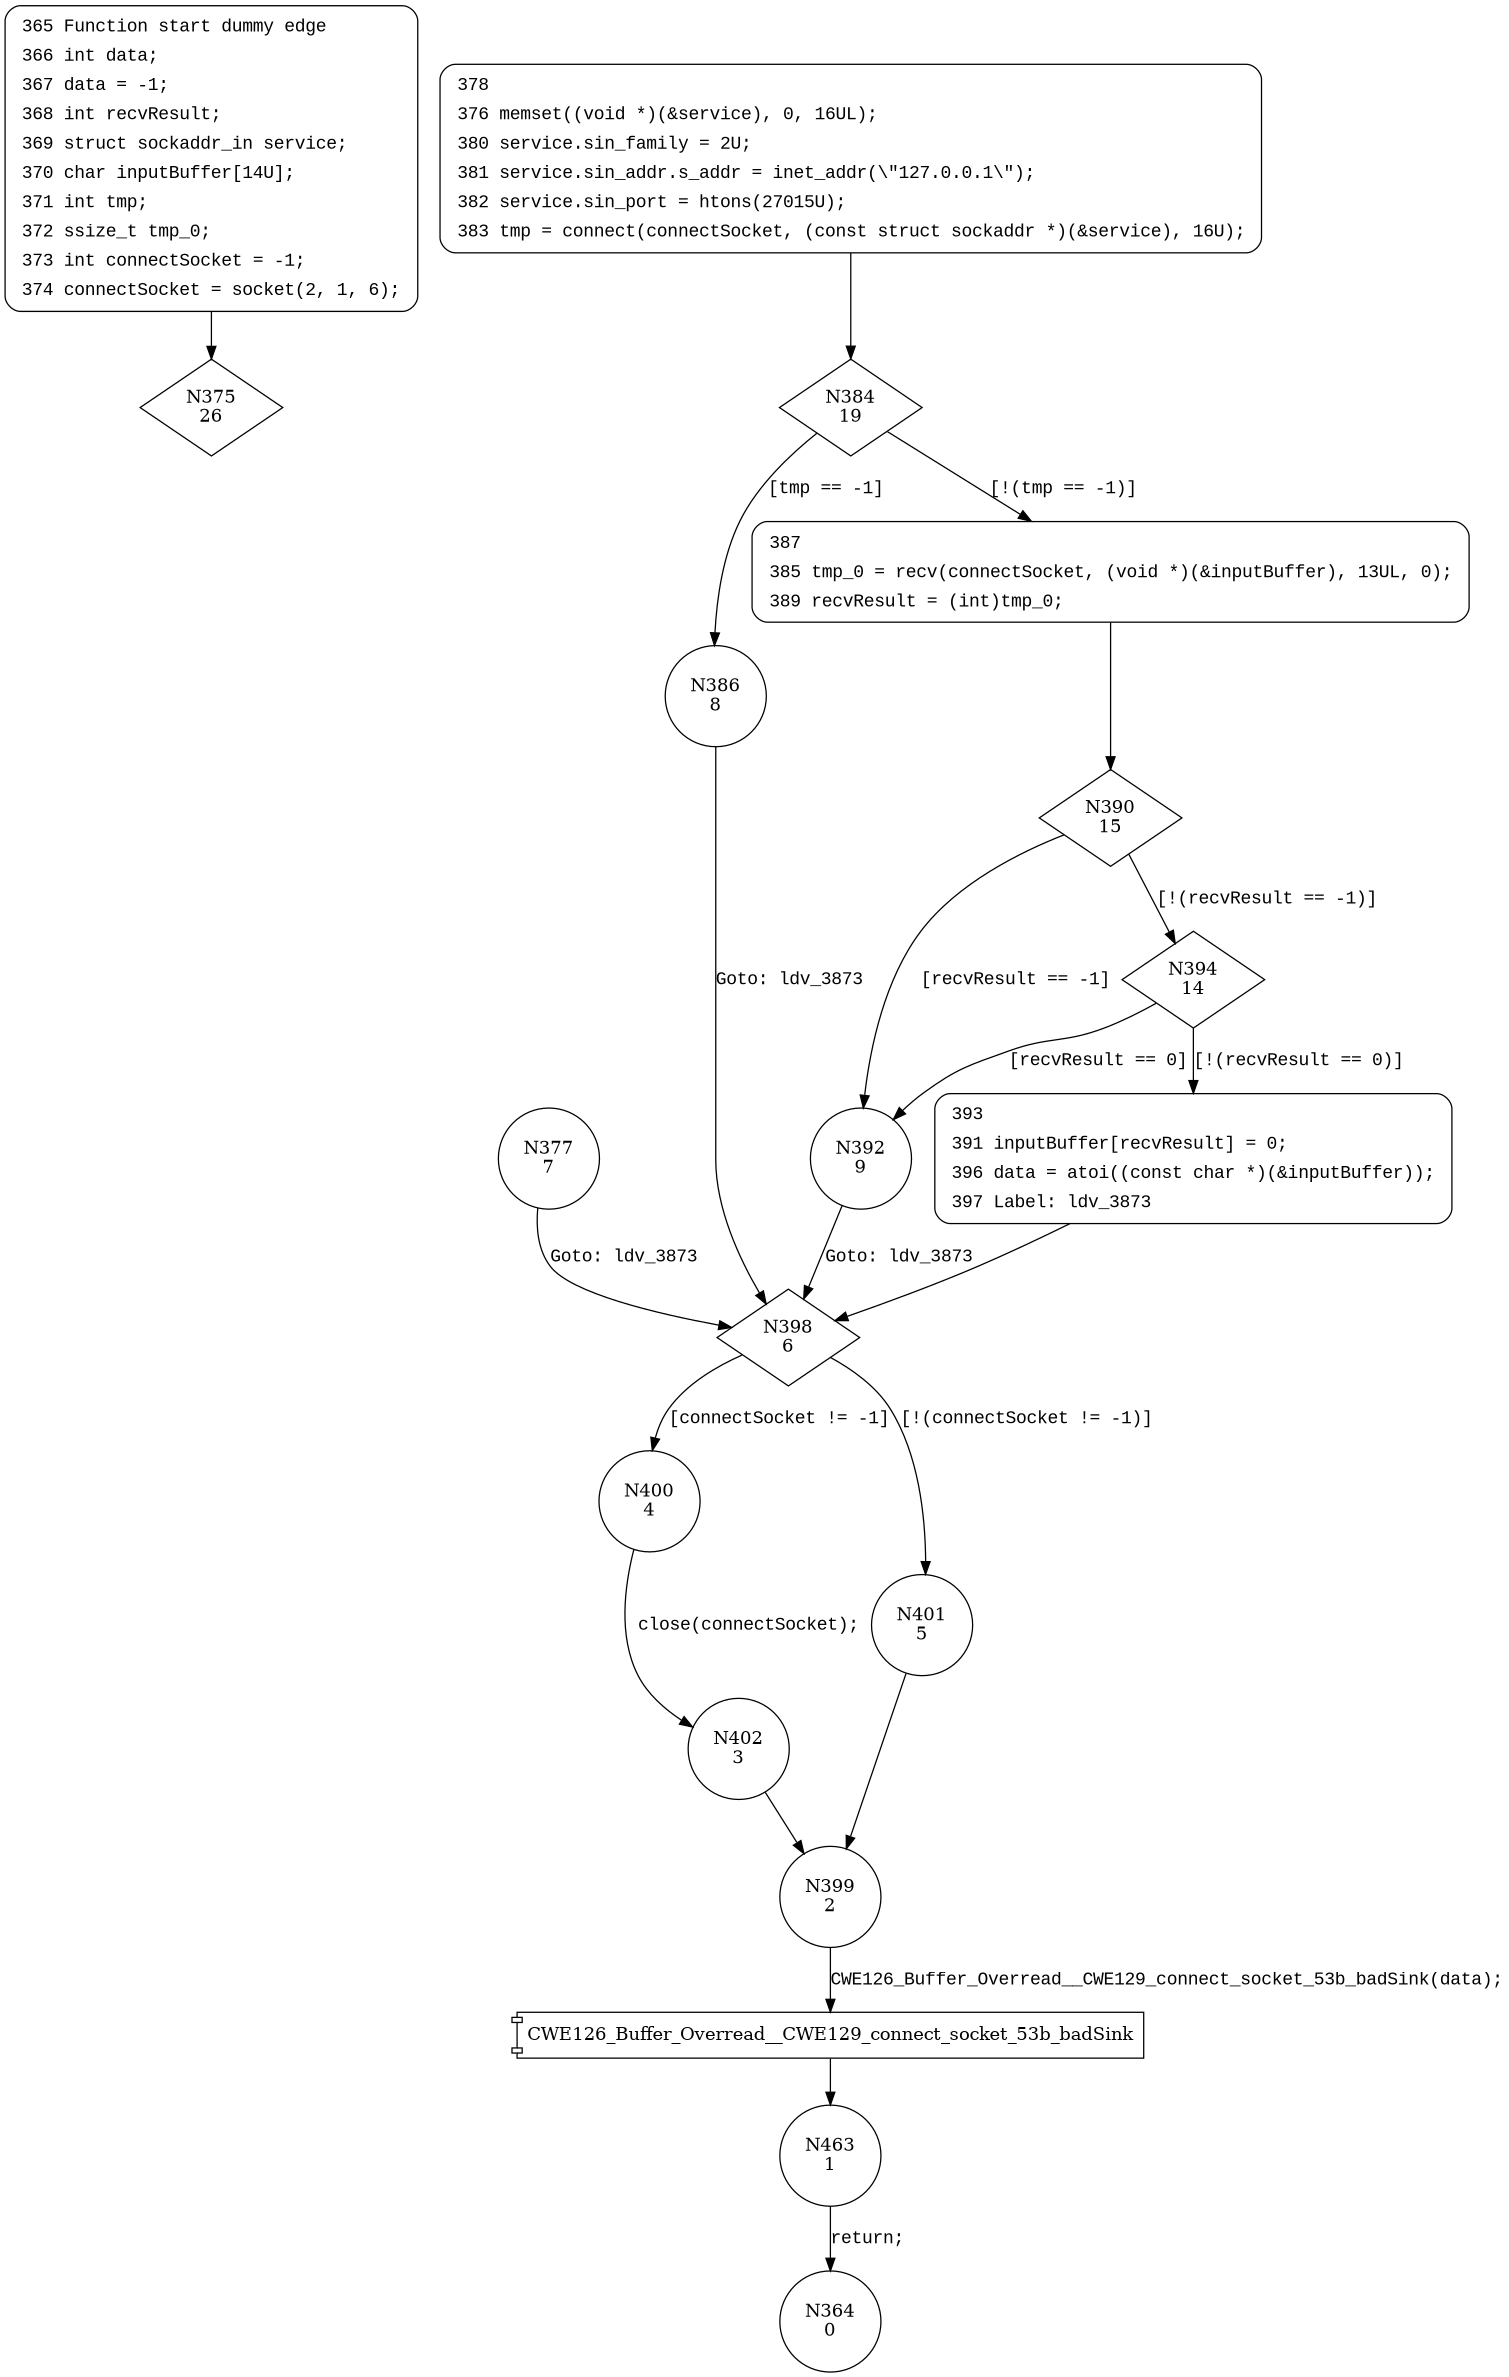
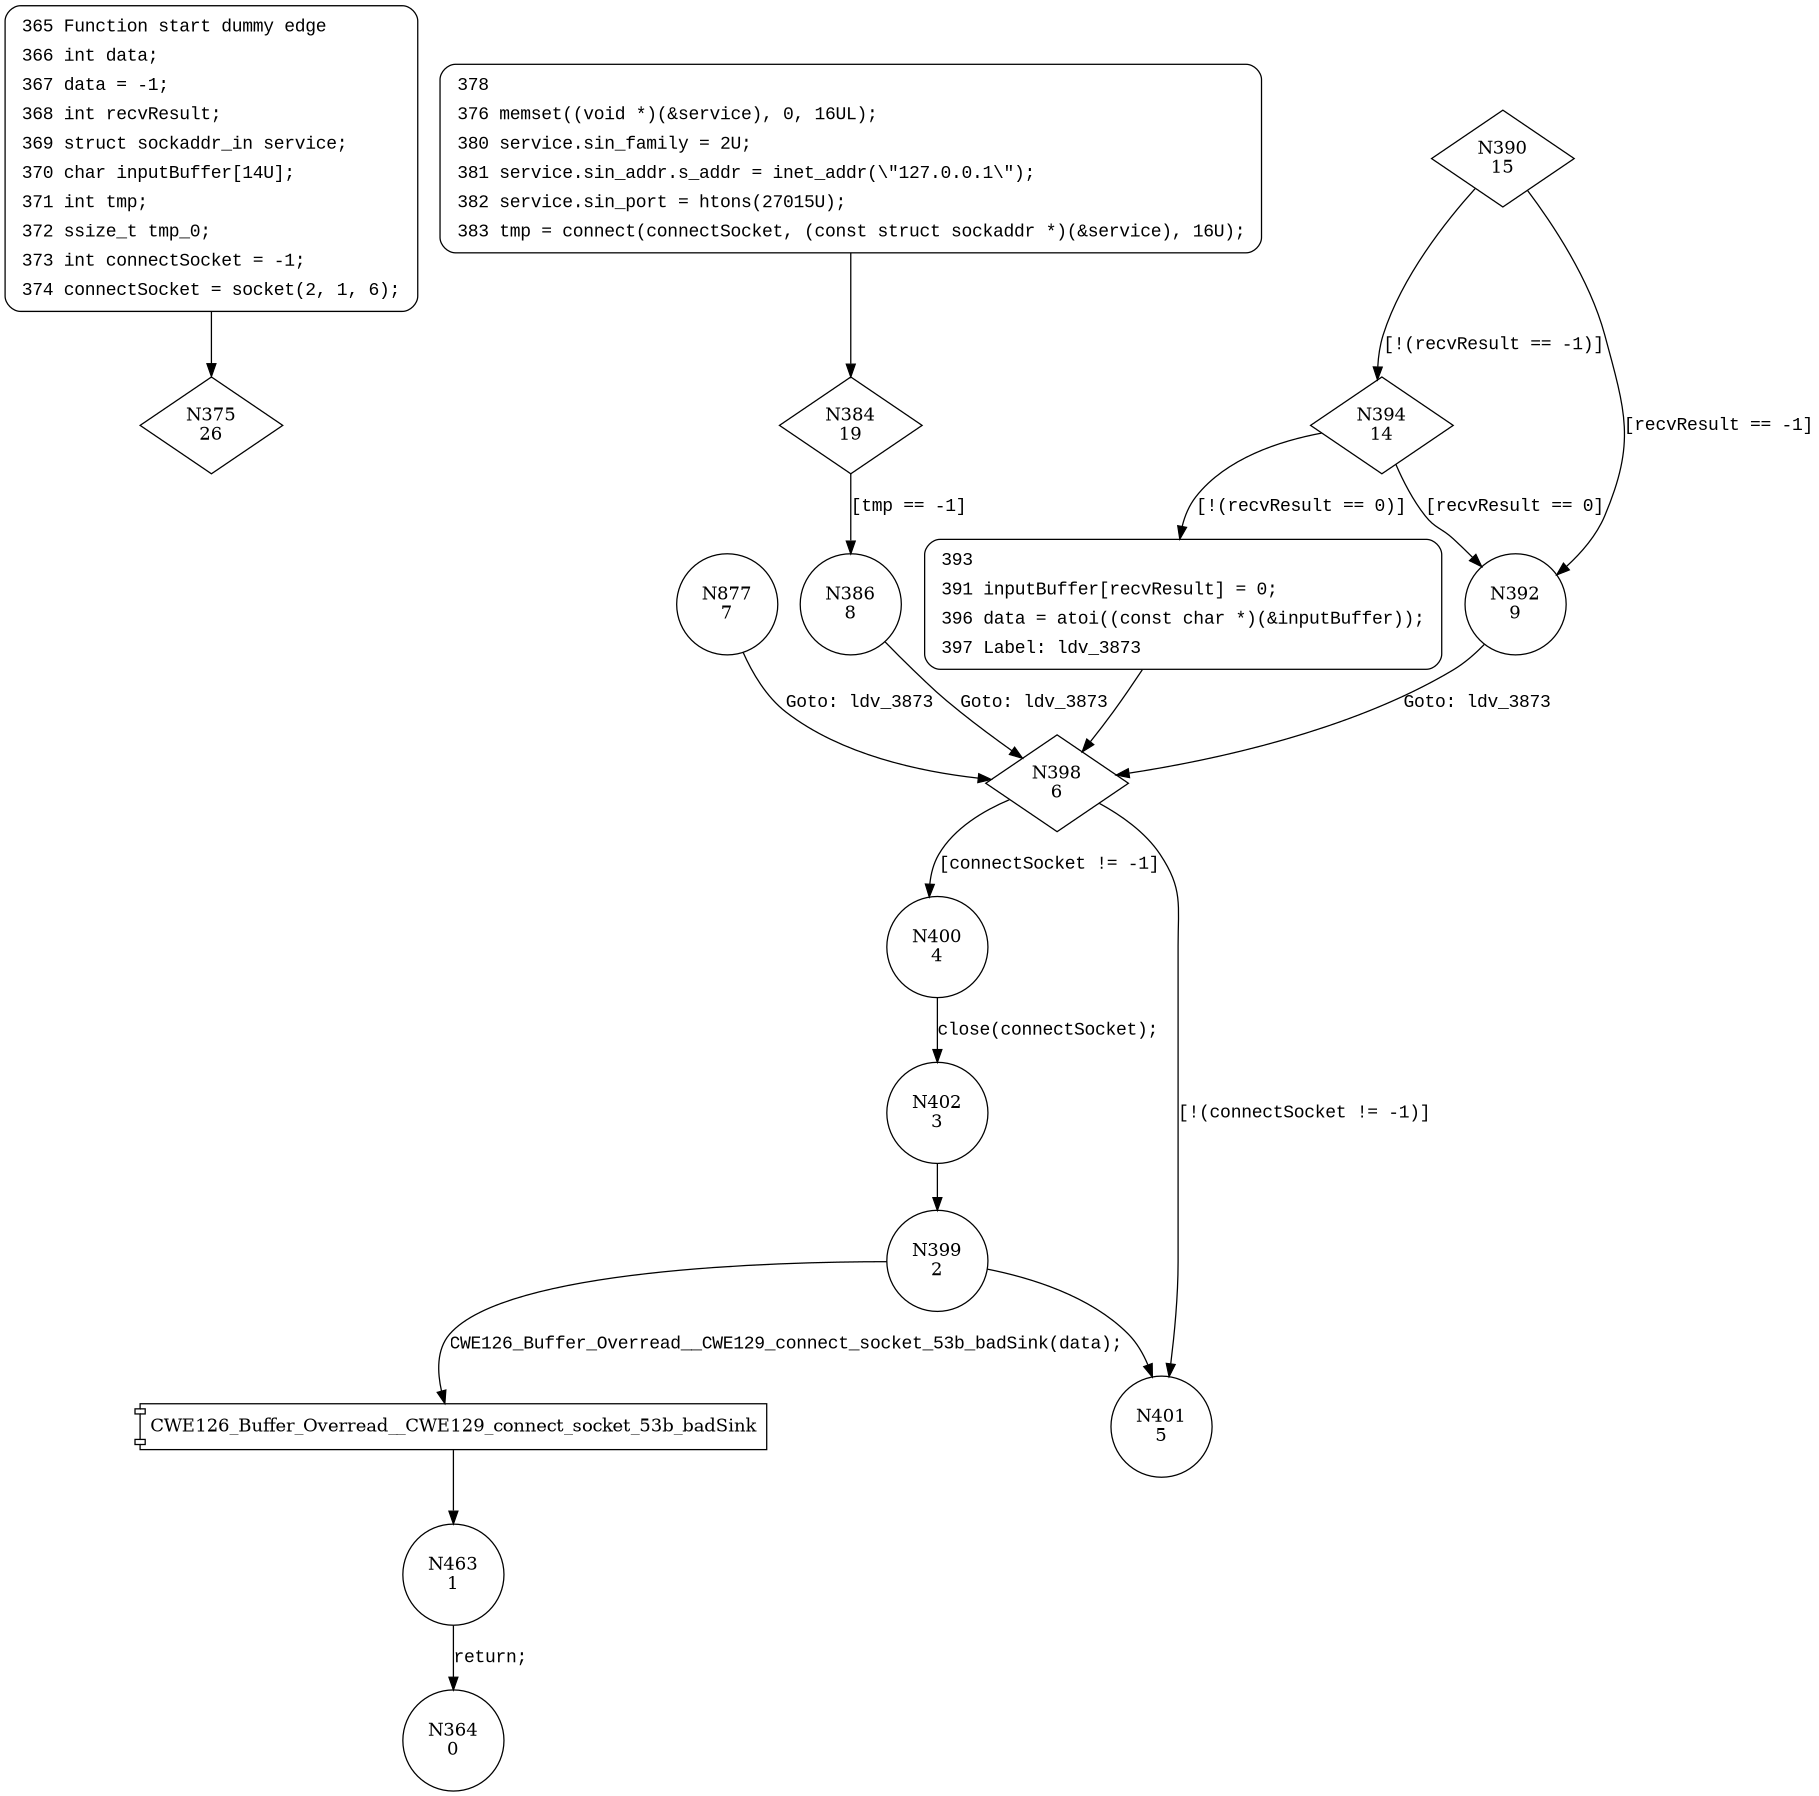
(1111, 572) -> none
(549, 1159) -> (727, 604)
(878, 1755) -> (1079, 1299)
